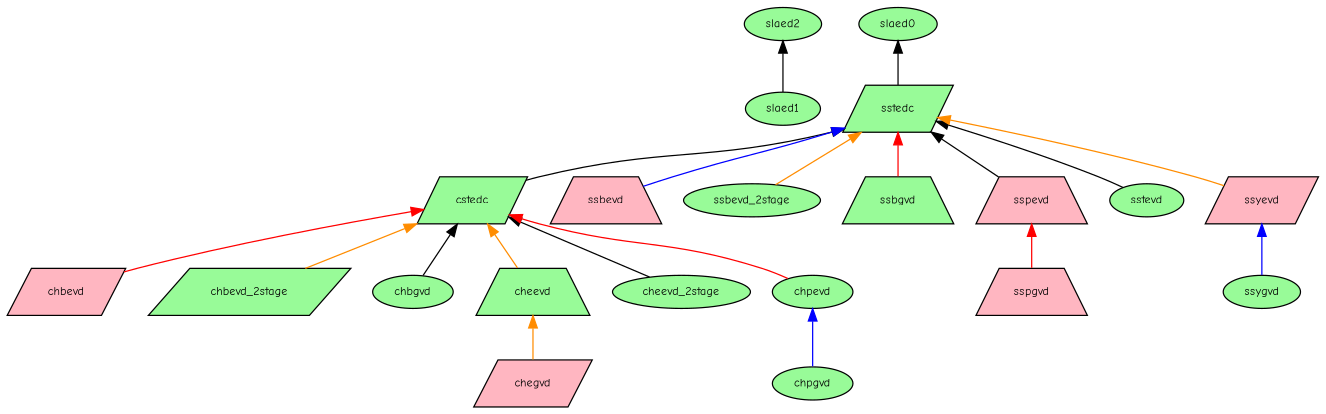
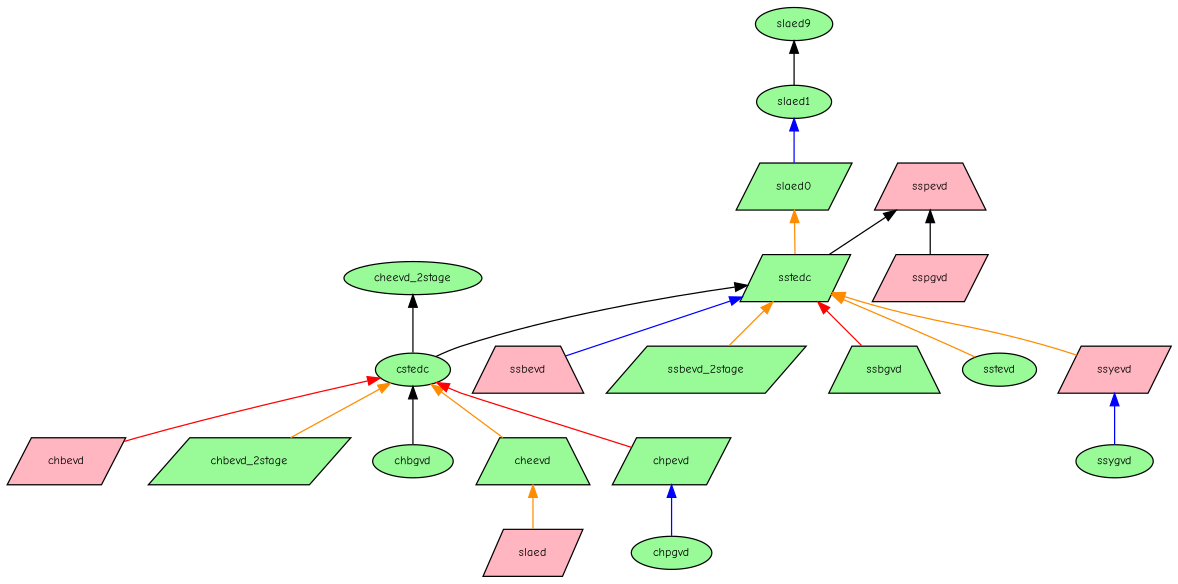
(783, 24) -> (794, 24)
(898, 24) -> (794, 187)
(898, 69) -> (795, 239)
none -> (794, 147)
(1036, 154) -> (909, 328)
(970, 158) -> (858, 236)
(472, 200) -> (413, 370)
(752, 200) -> (706, 370)
(585, 250) -> (413, 330)
(1032, 252) -> (930, 239)
(813, 292) -> (672, 461)
(1032, 292) -> (930, 278)
(533, 383) -> (533, 553)
